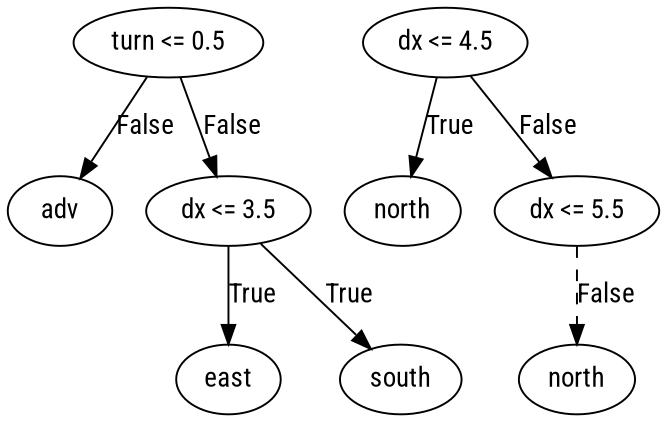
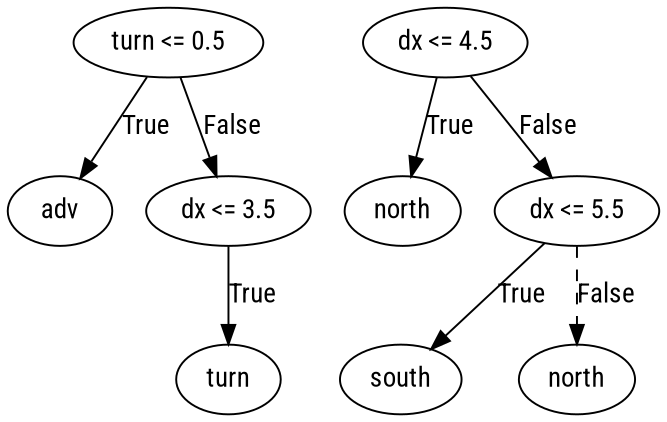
(146, 127) -> (146, 127)
(308, 289) -> (495, 289)
(228, 379) -> (228, 379)
